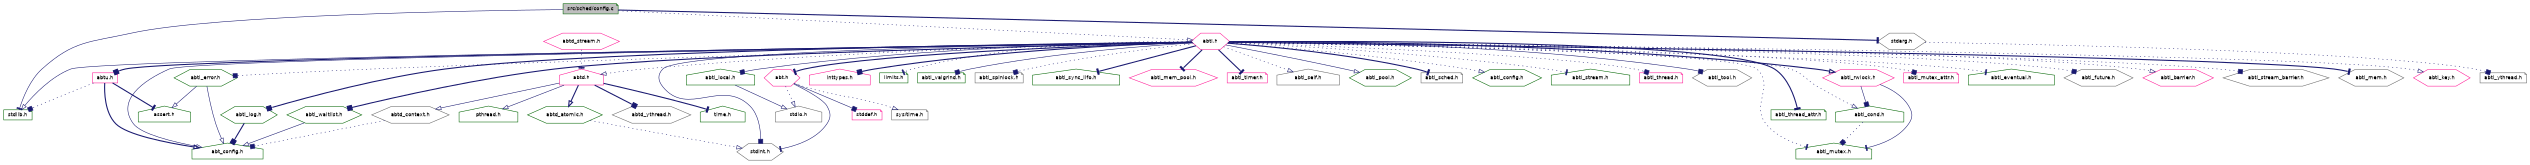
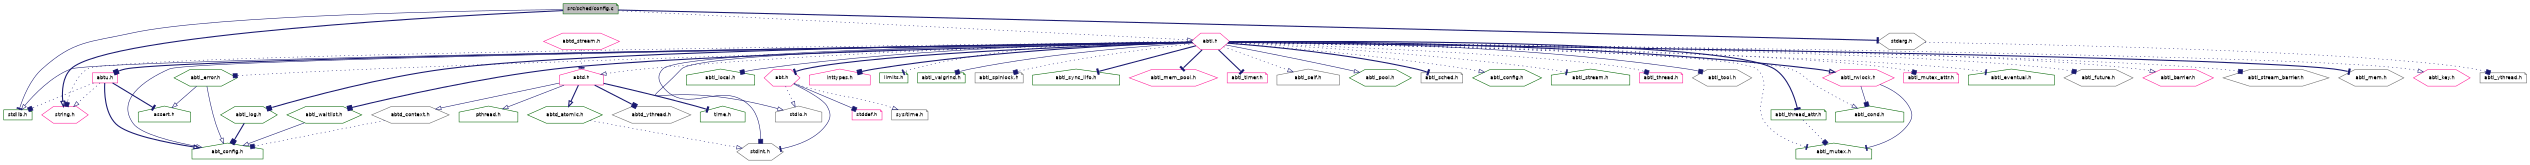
(759, 96) -> (856, 51)
none -> (65, 115)
(1854, 131) -> (1813, 130)
